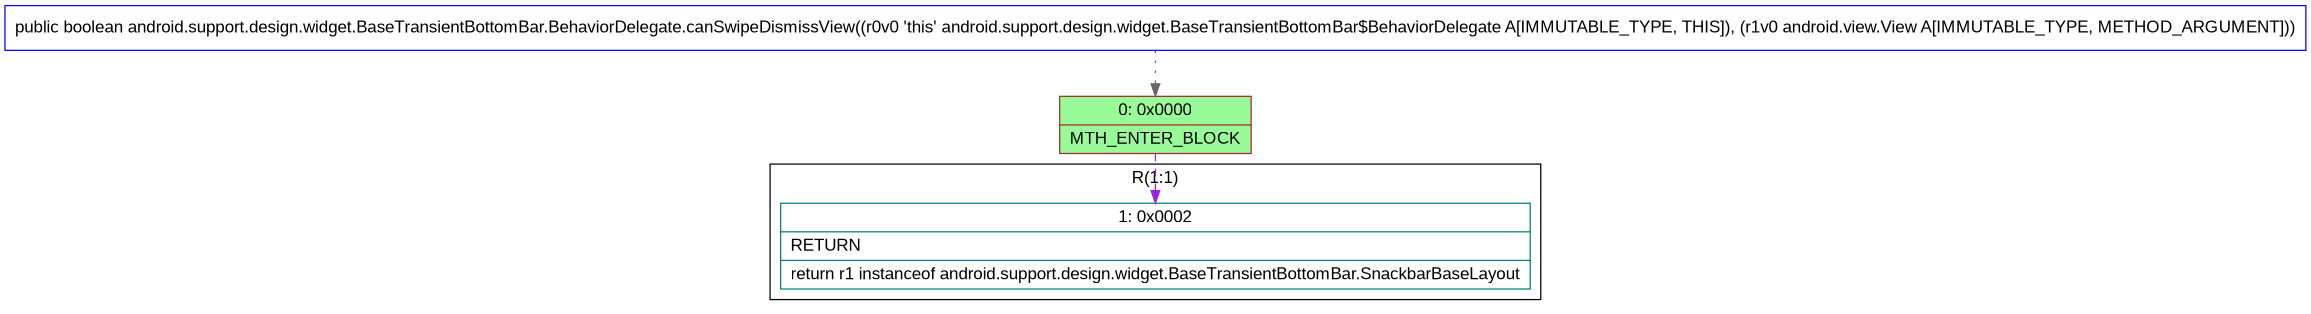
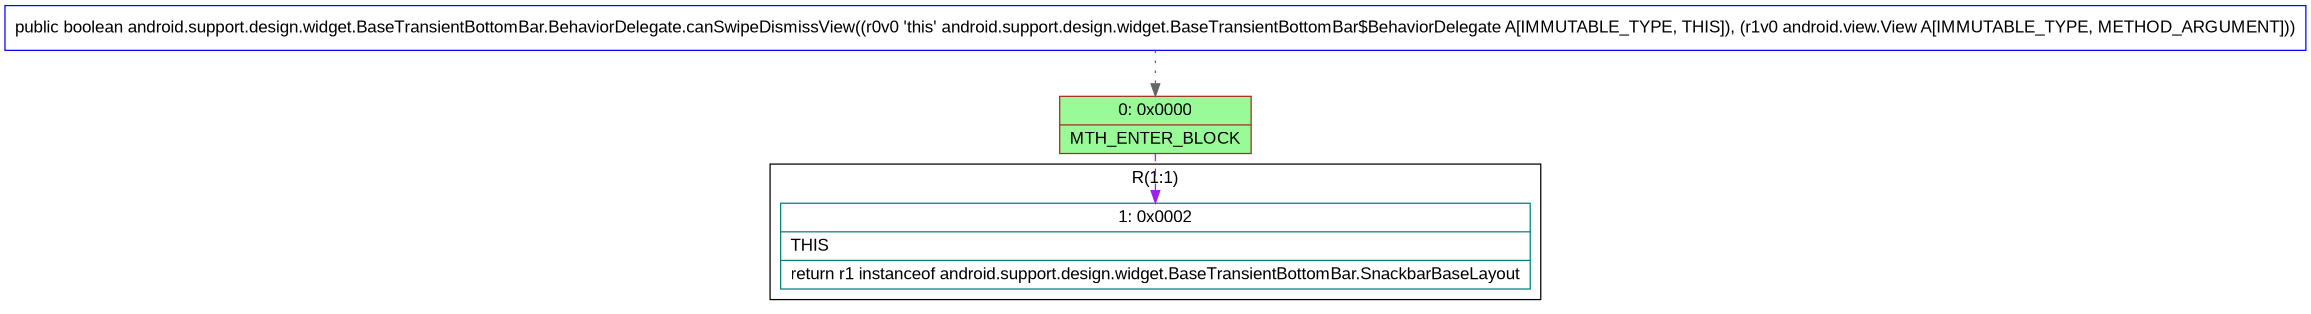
(826, 246) -> (810, 246)
